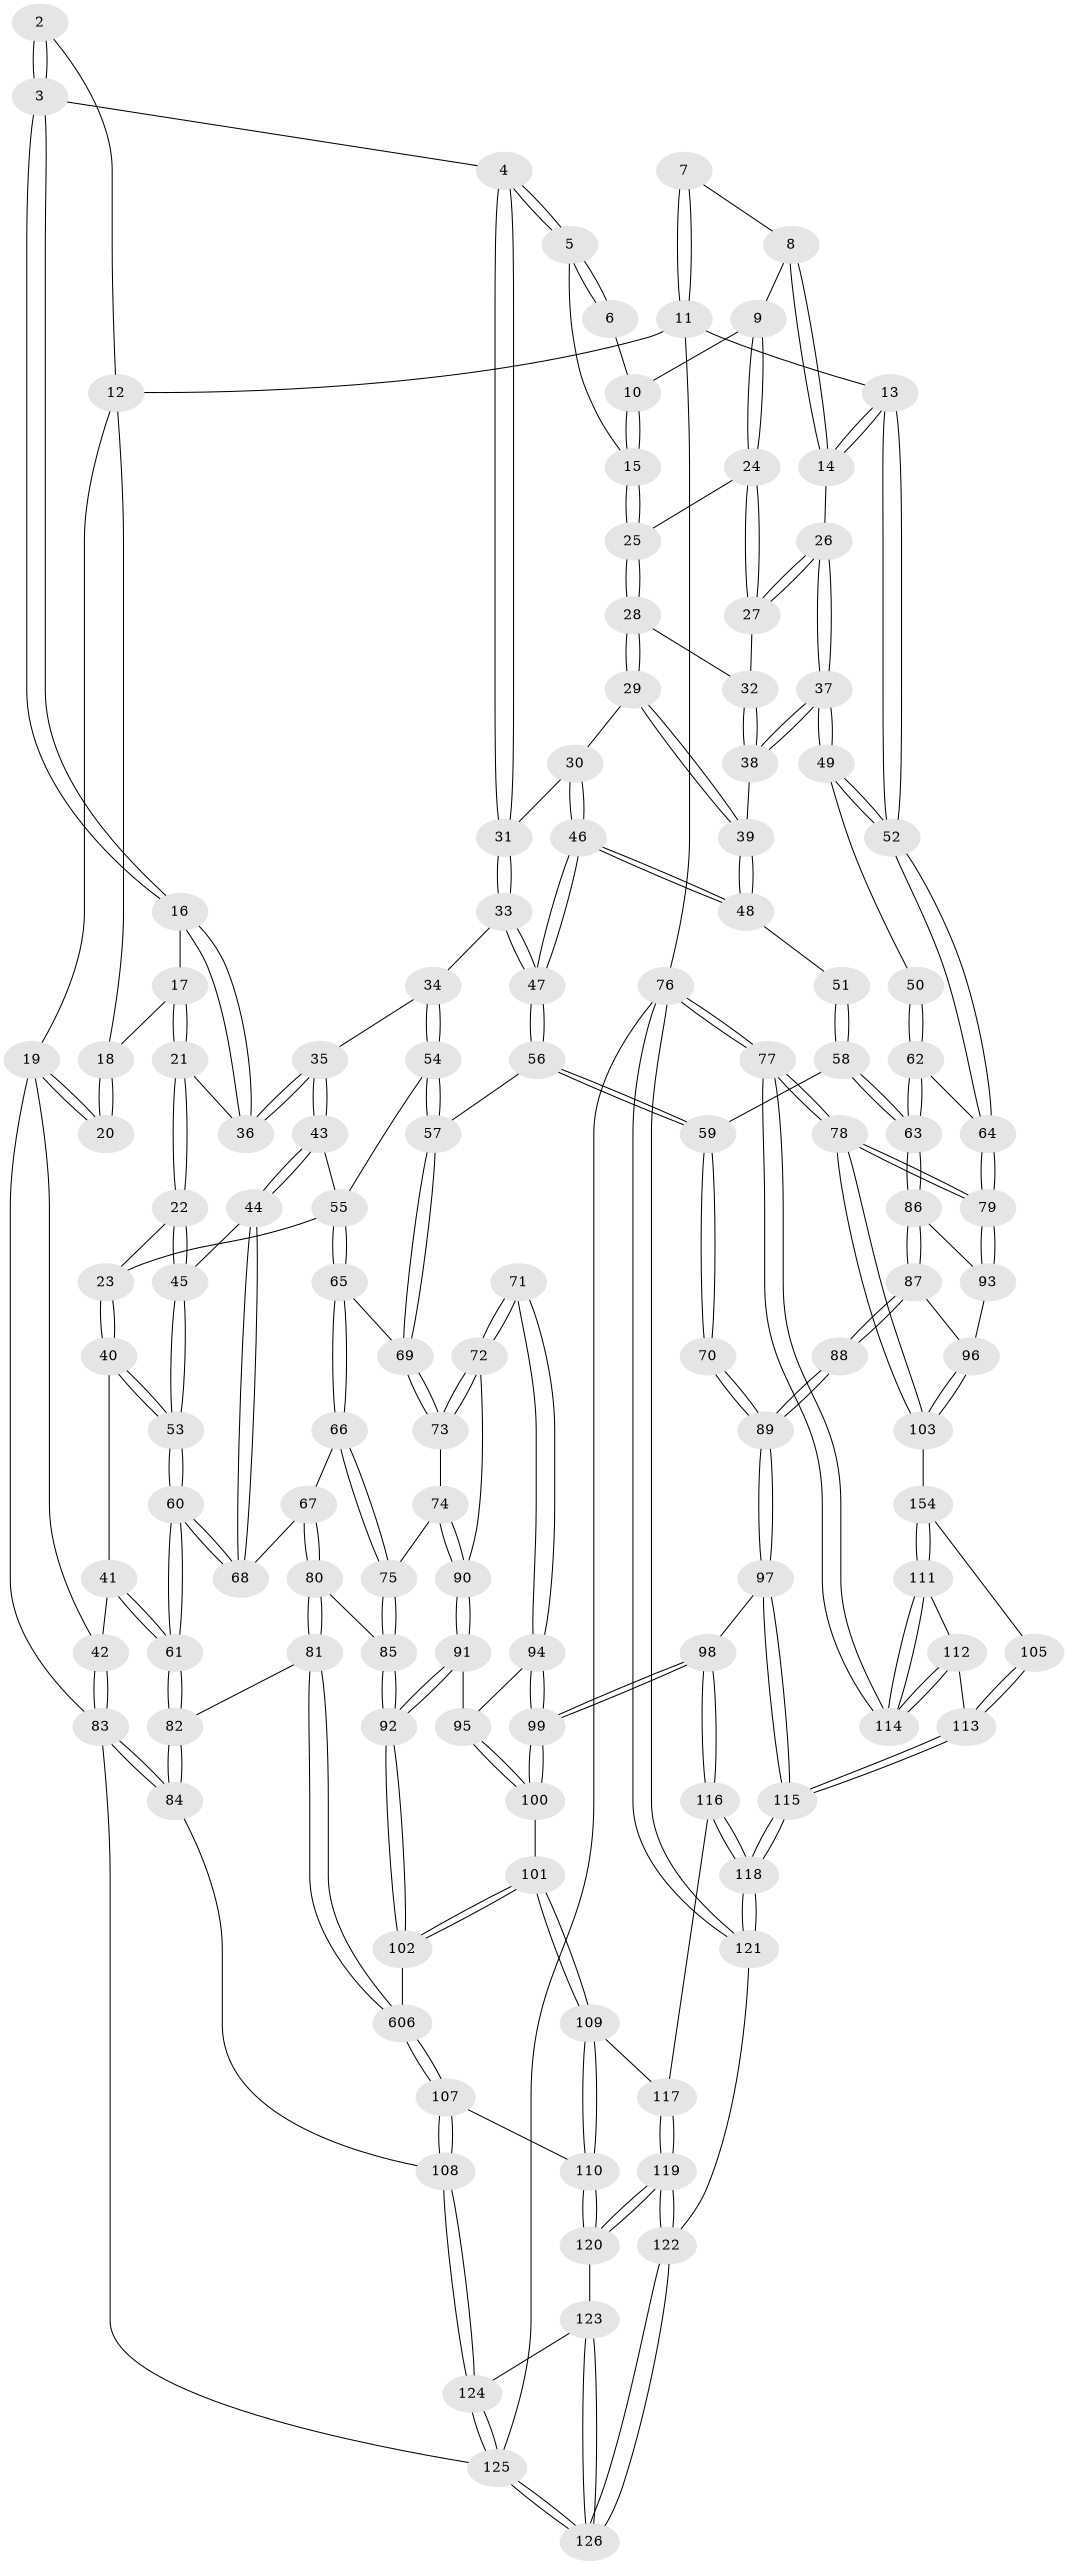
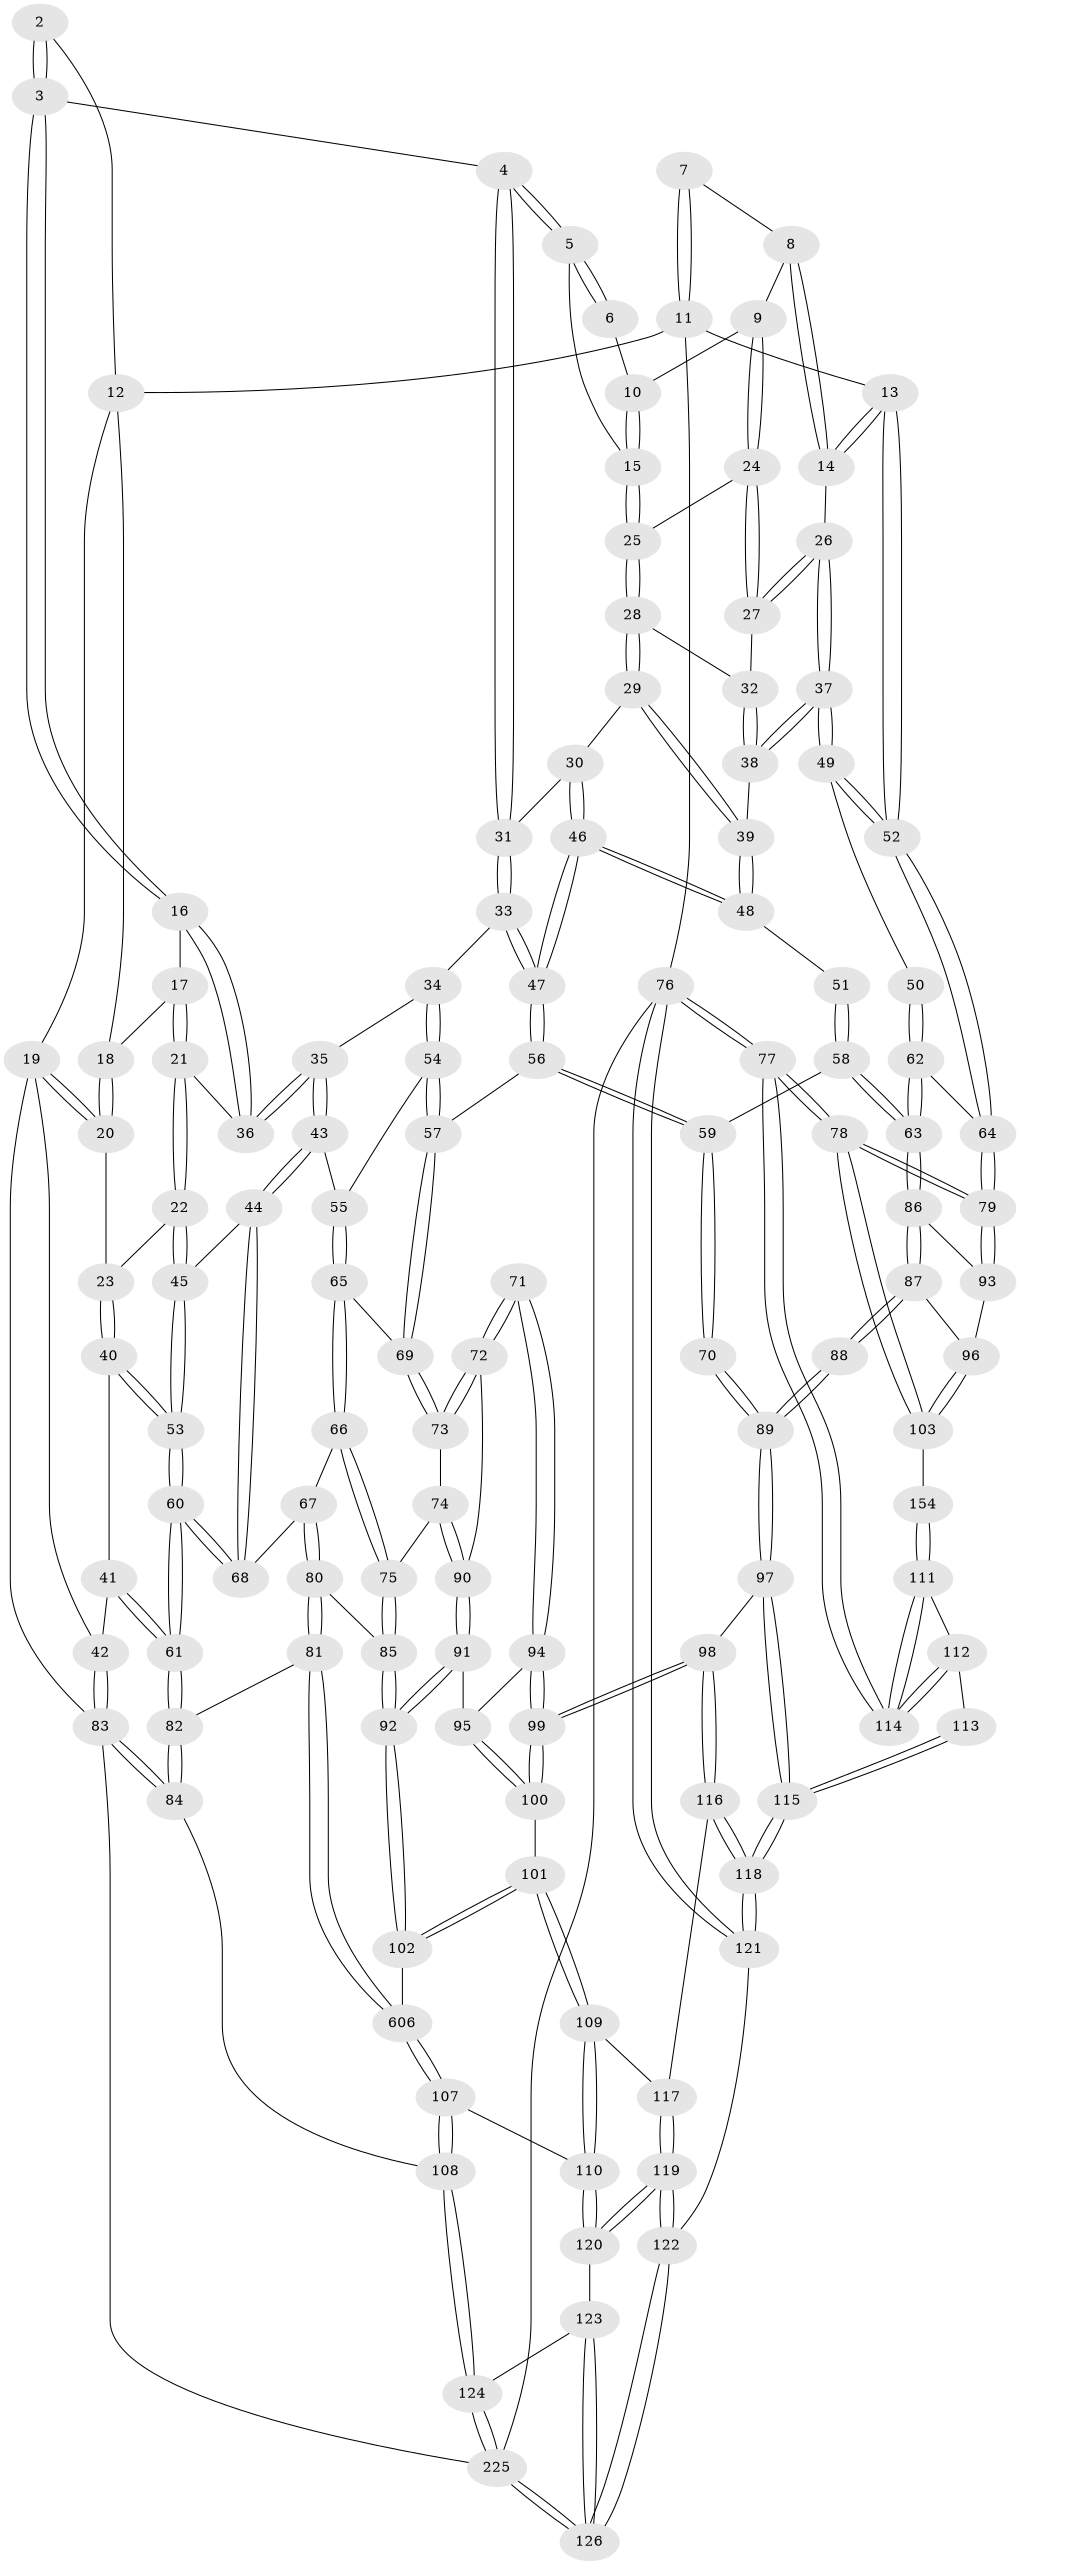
(231, 1241) -> (106, 1208)
(1034, 1653) -> none
(497, 2468) -> (497, 2468)
